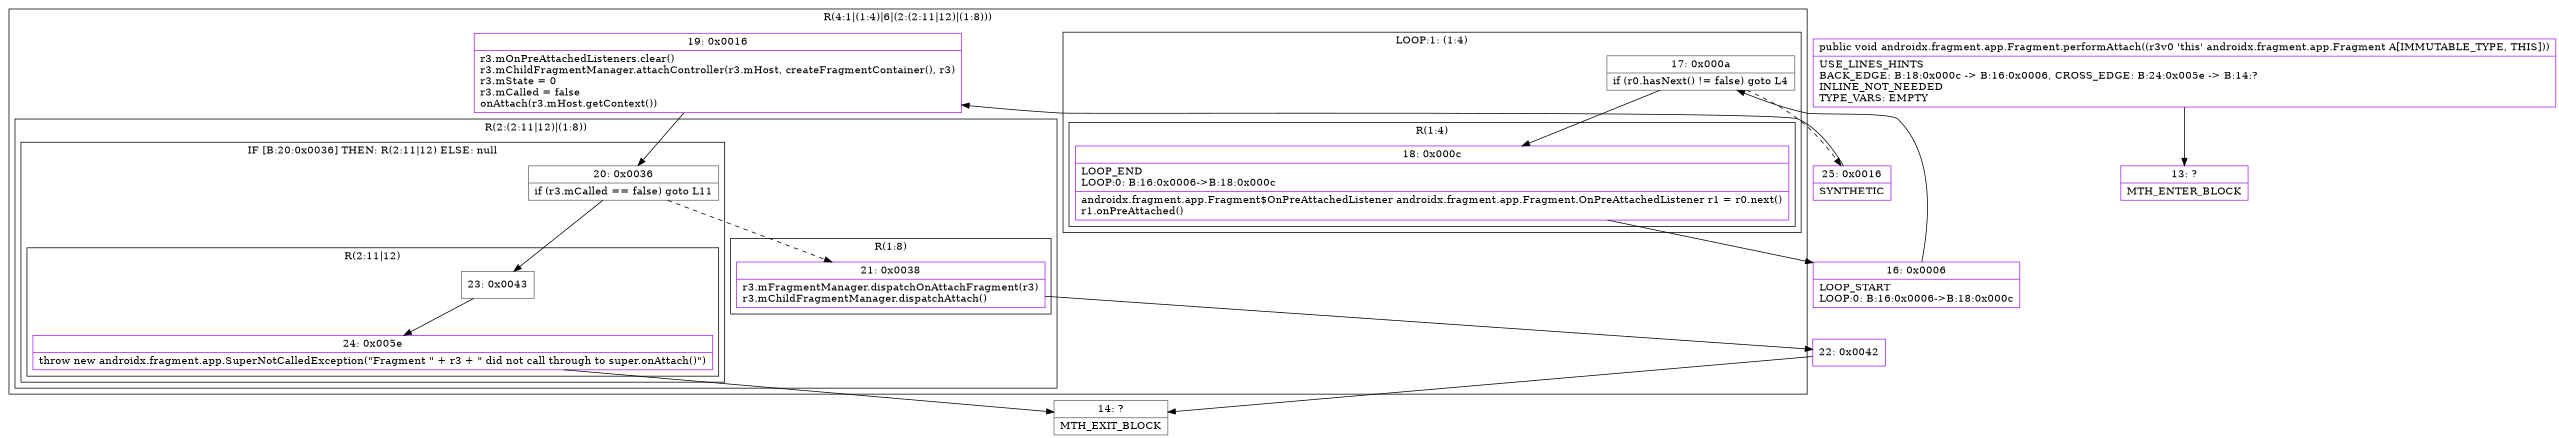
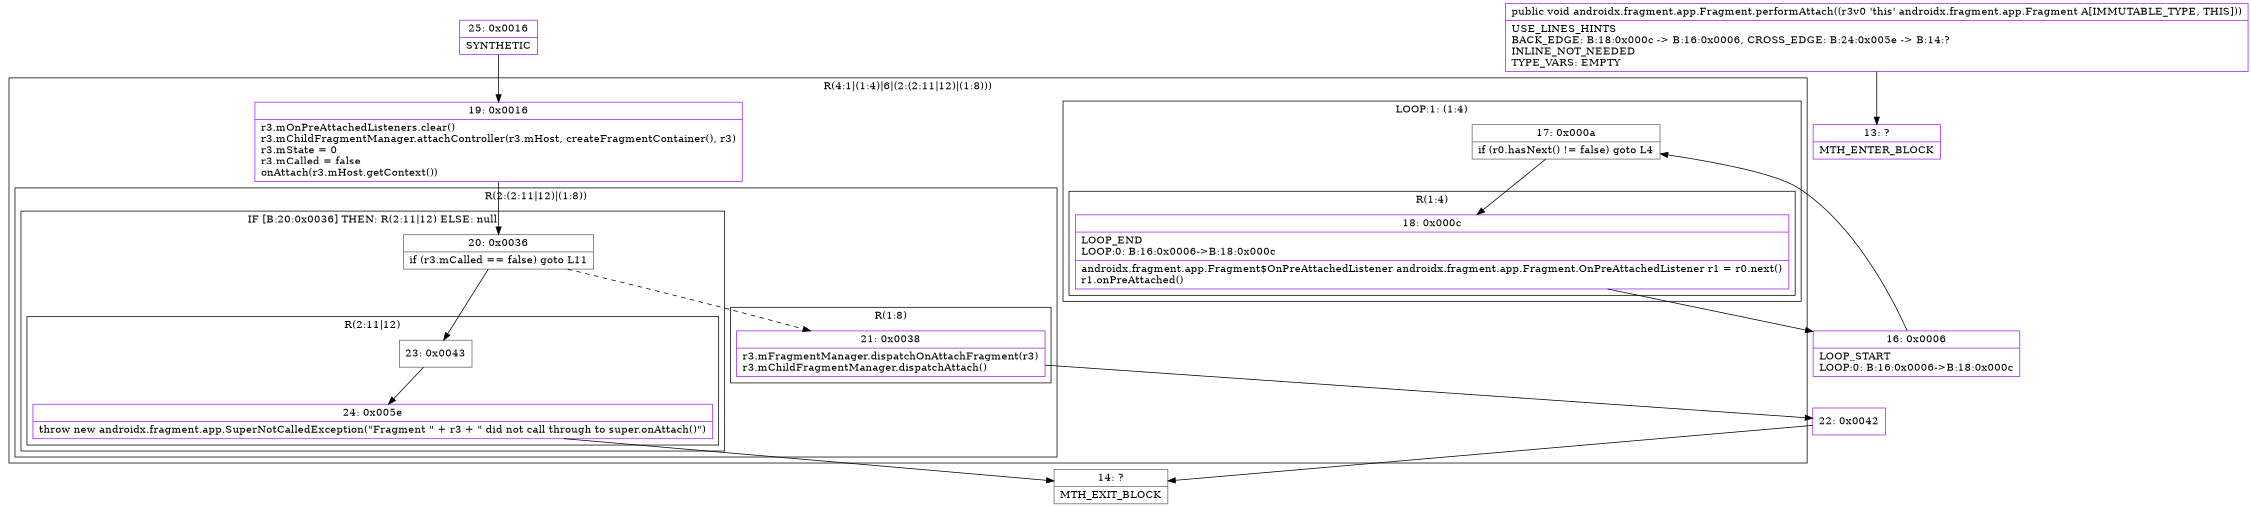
(1797, 118) -> none
